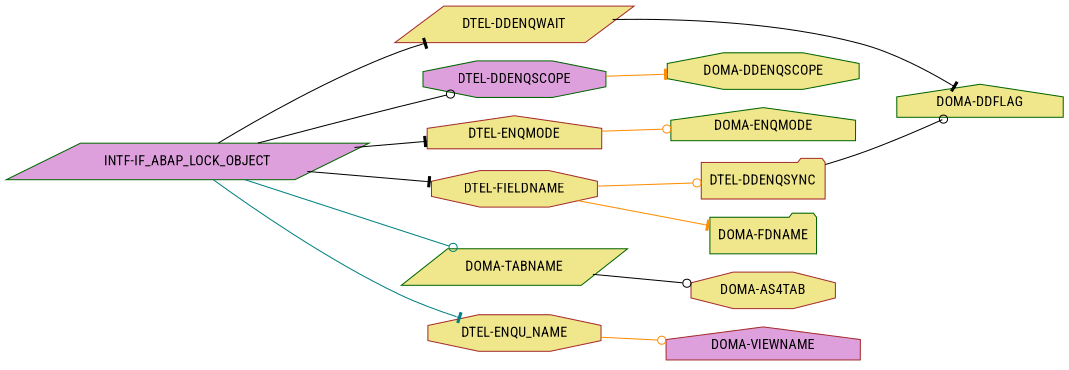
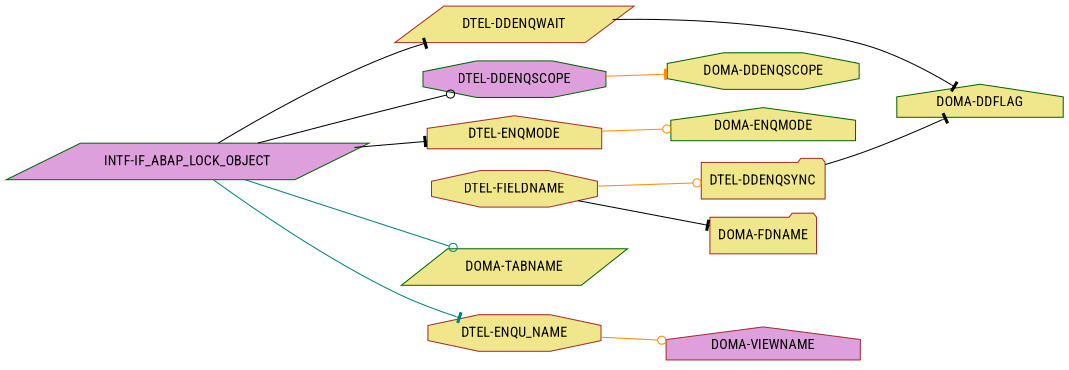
(885, 144) -> (885, 144)
(367, 176) -> none
(641, 213) -> (641, 213)
(763, 236) -> (763, 236)
(763, 290) -> none
